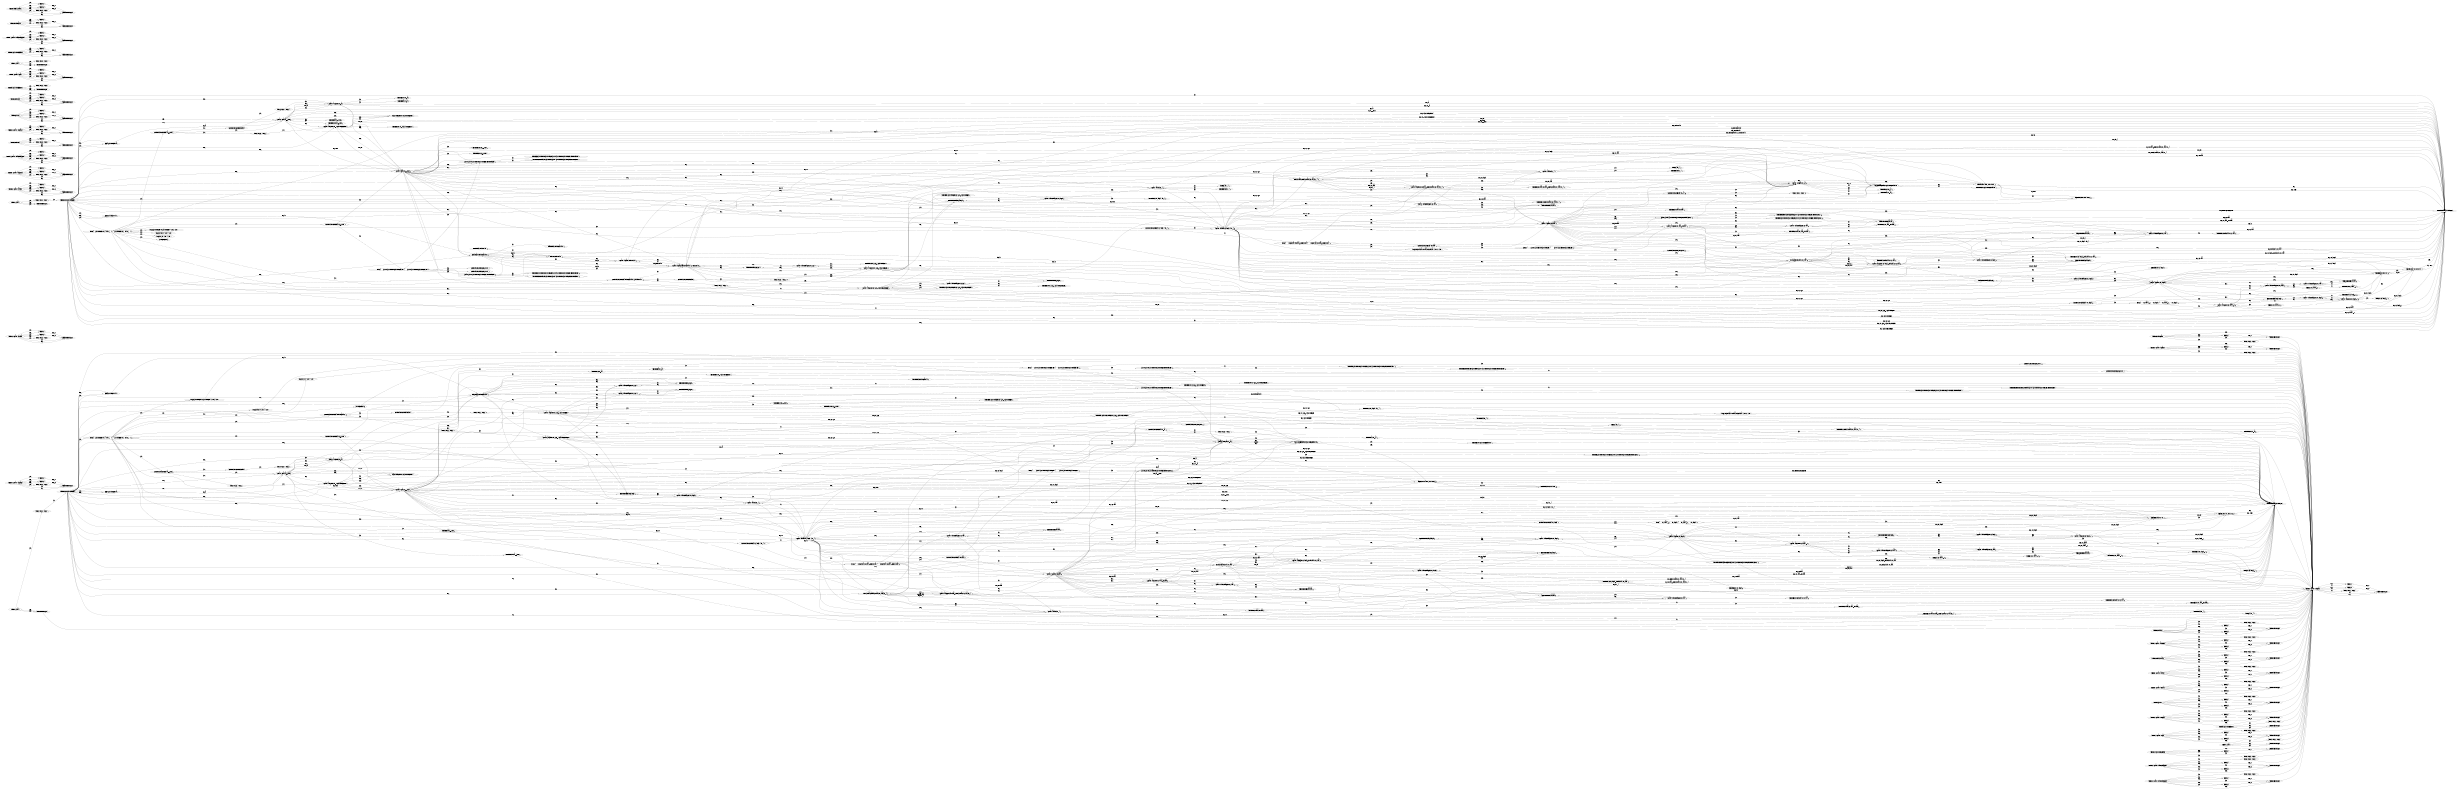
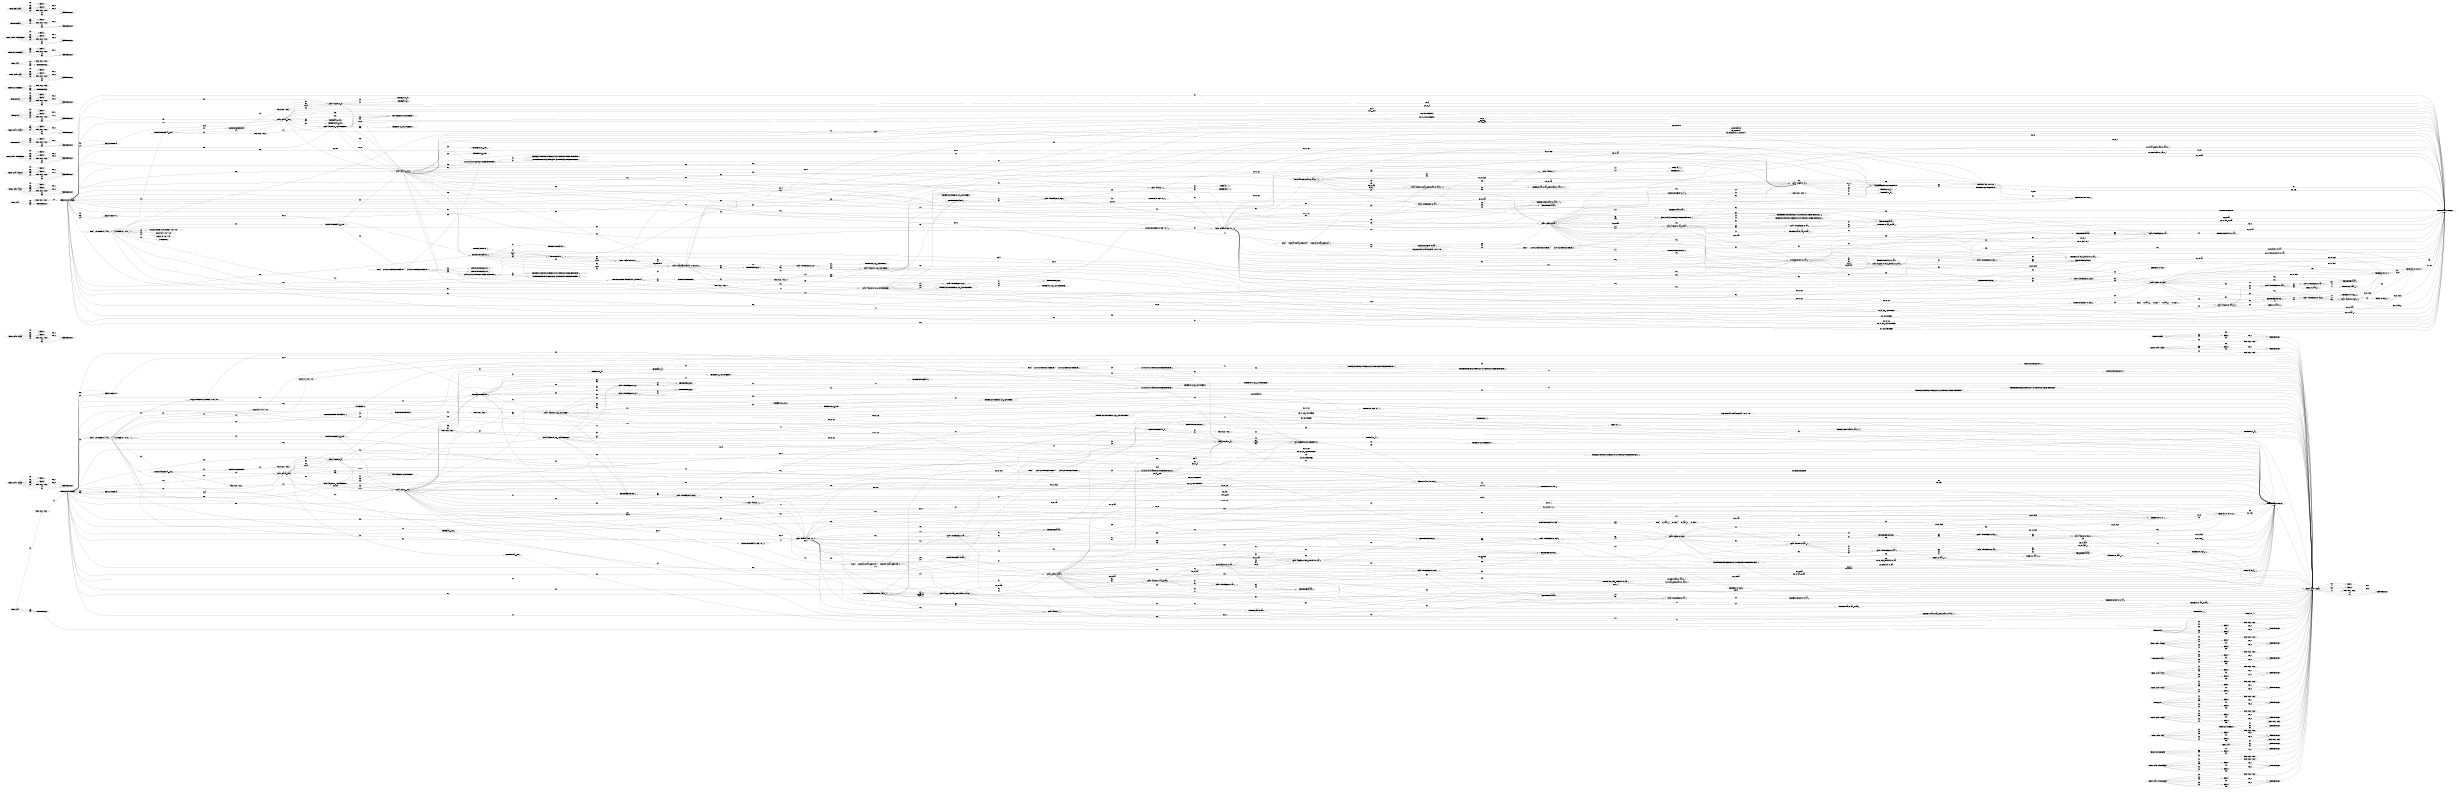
none -> (591, 257)
